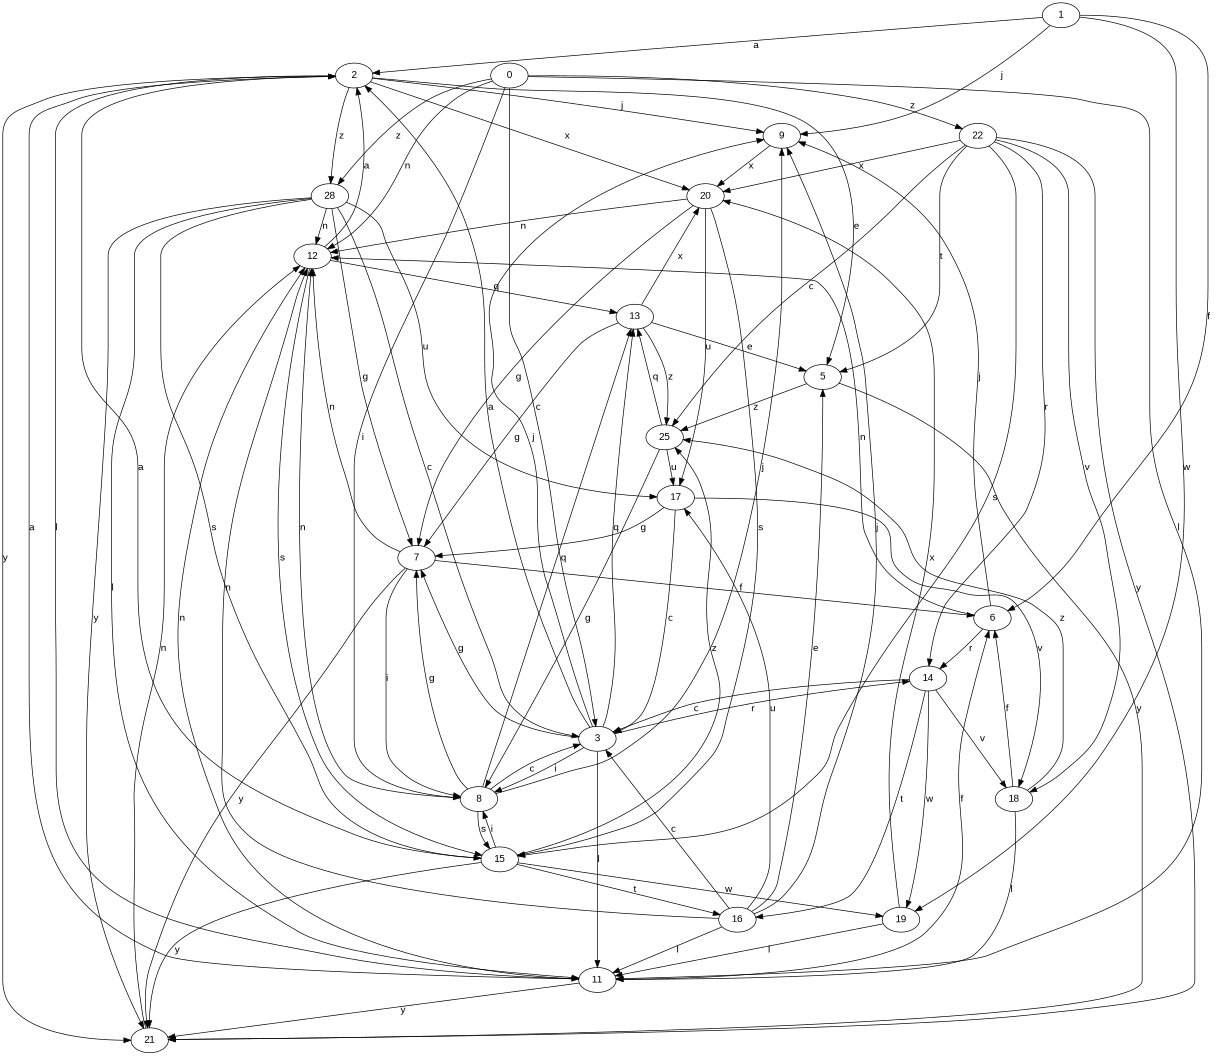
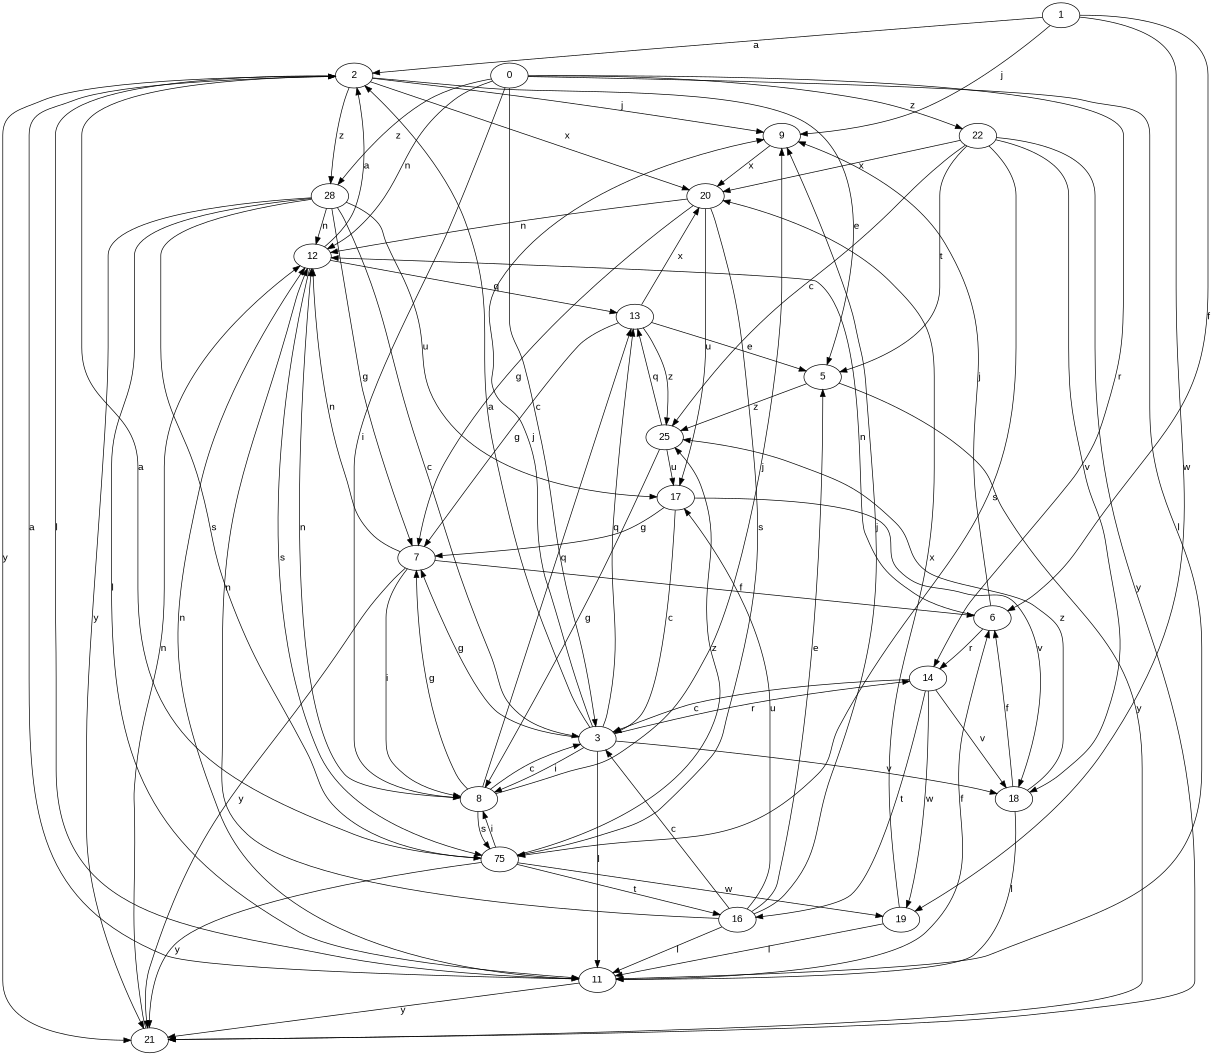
(1044, 406) -> (1114, 126)
none -> (804, 761)
(500, 859) -> (500, 859)
